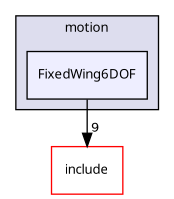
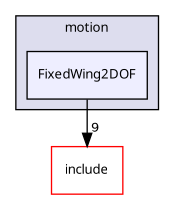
(87, 75) -> (87, 75)
